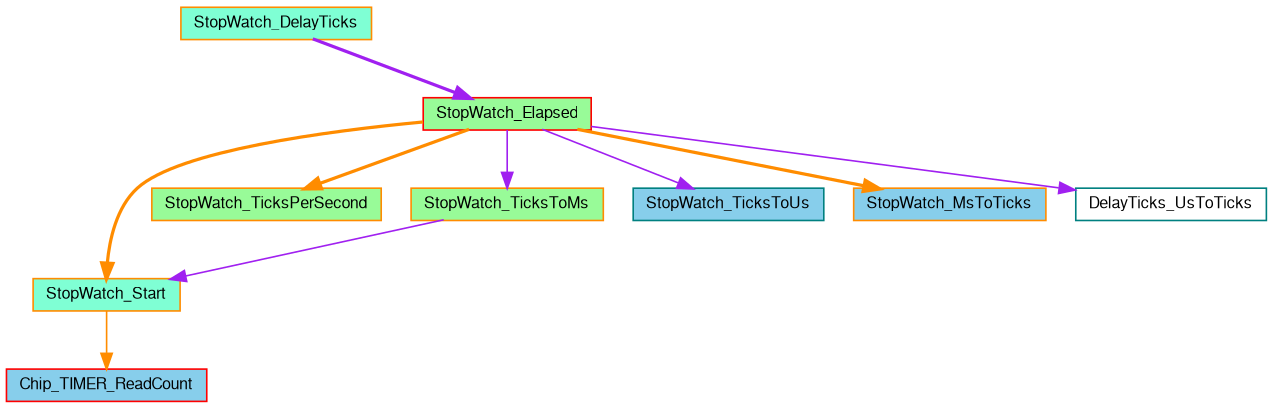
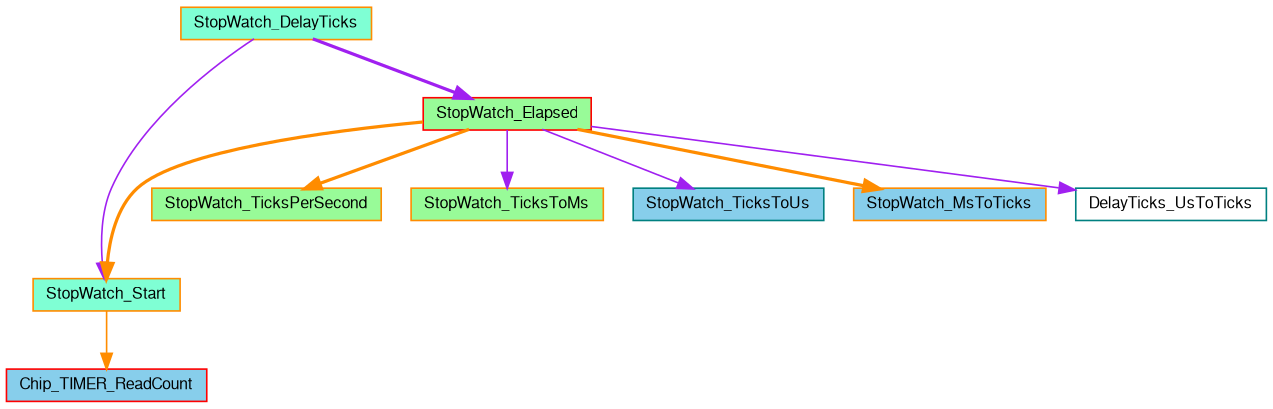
(315, 248) -> (147, 132)
